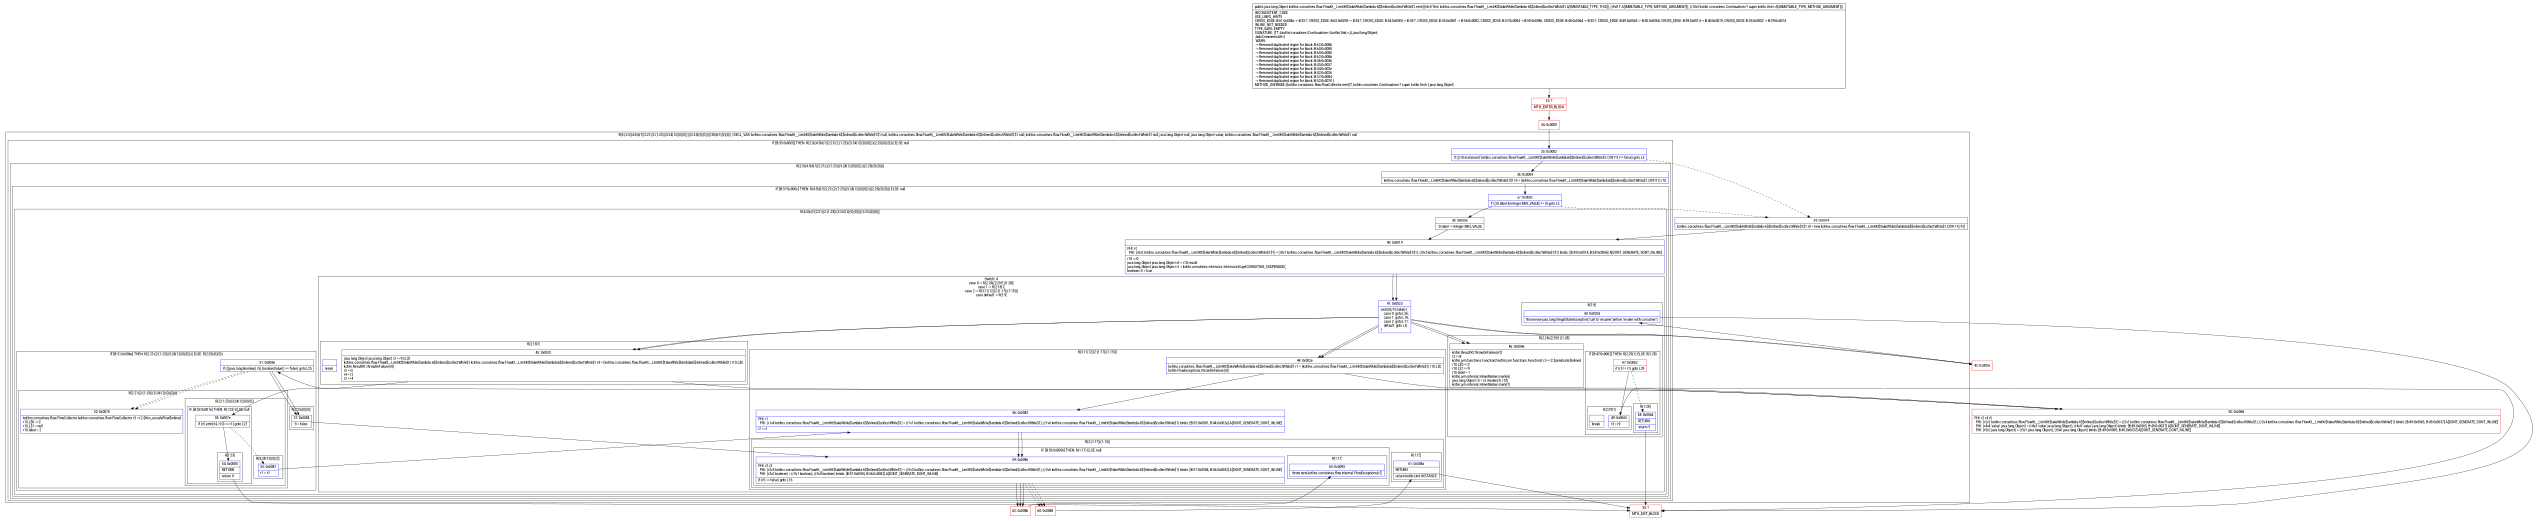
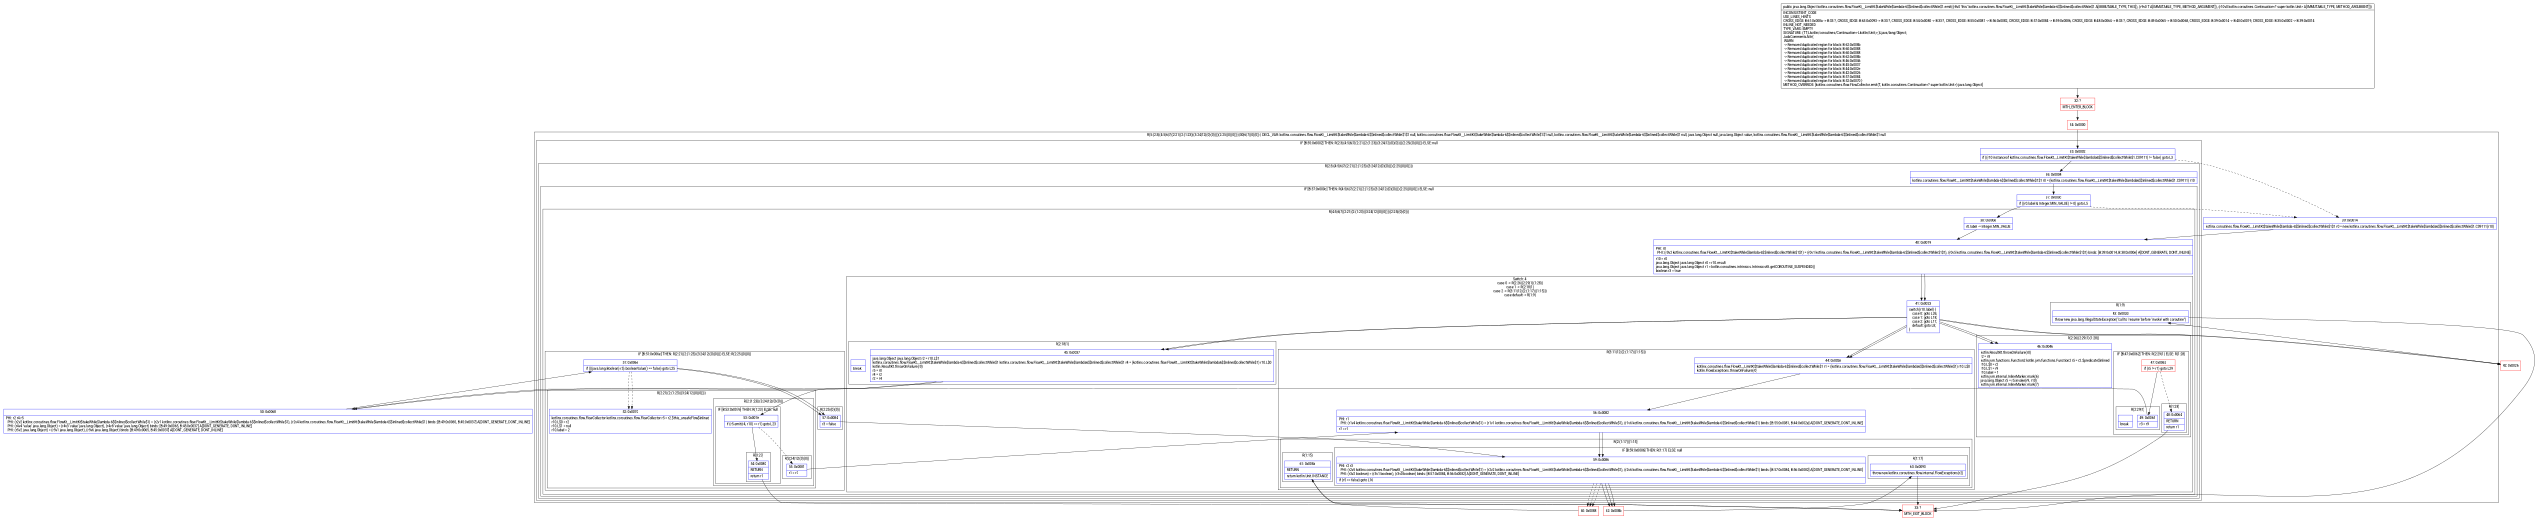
(2373, 389) -> (1918, 483)
(2236, 421) -> (268, 421)
